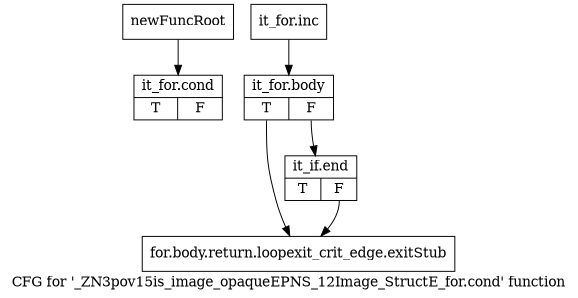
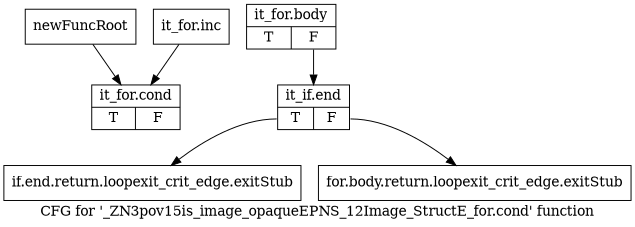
(289, 52) -> (168, 61)
(270, 175) -> none
none -> (152, 183)
